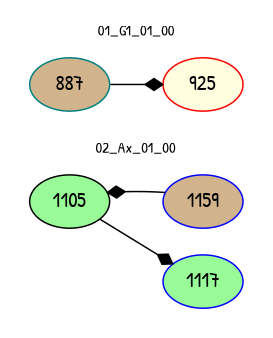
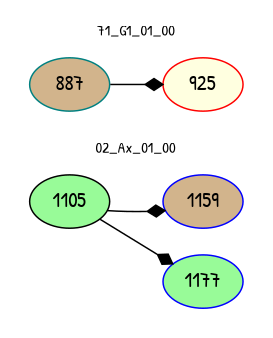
(136, 32) -> (136, 32)
(145, 192) -> (127, 211)
(203, 282) -> (203, 282)
